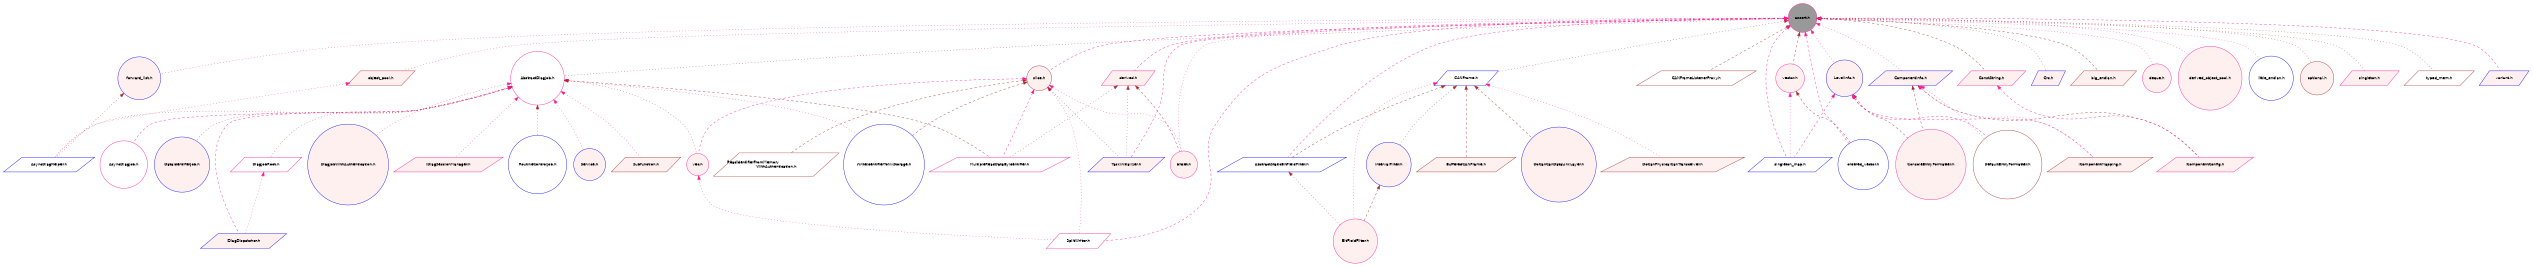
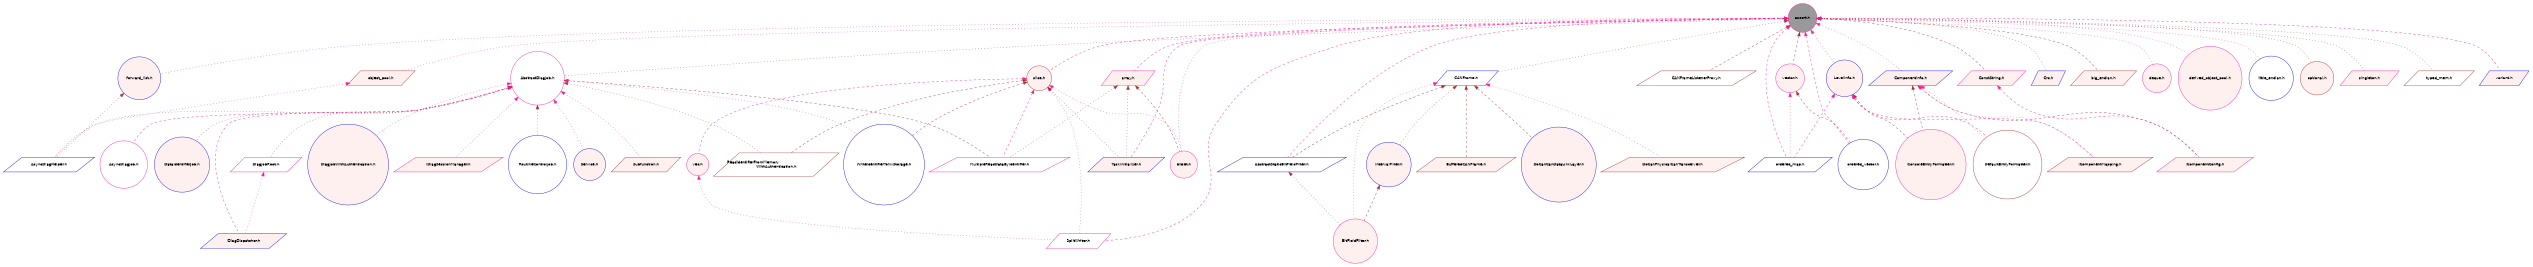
(1128, 78) -> (1128, 78)
(644, 100) -> (668, 108)
(1790, 165) -> (1790, 165)
